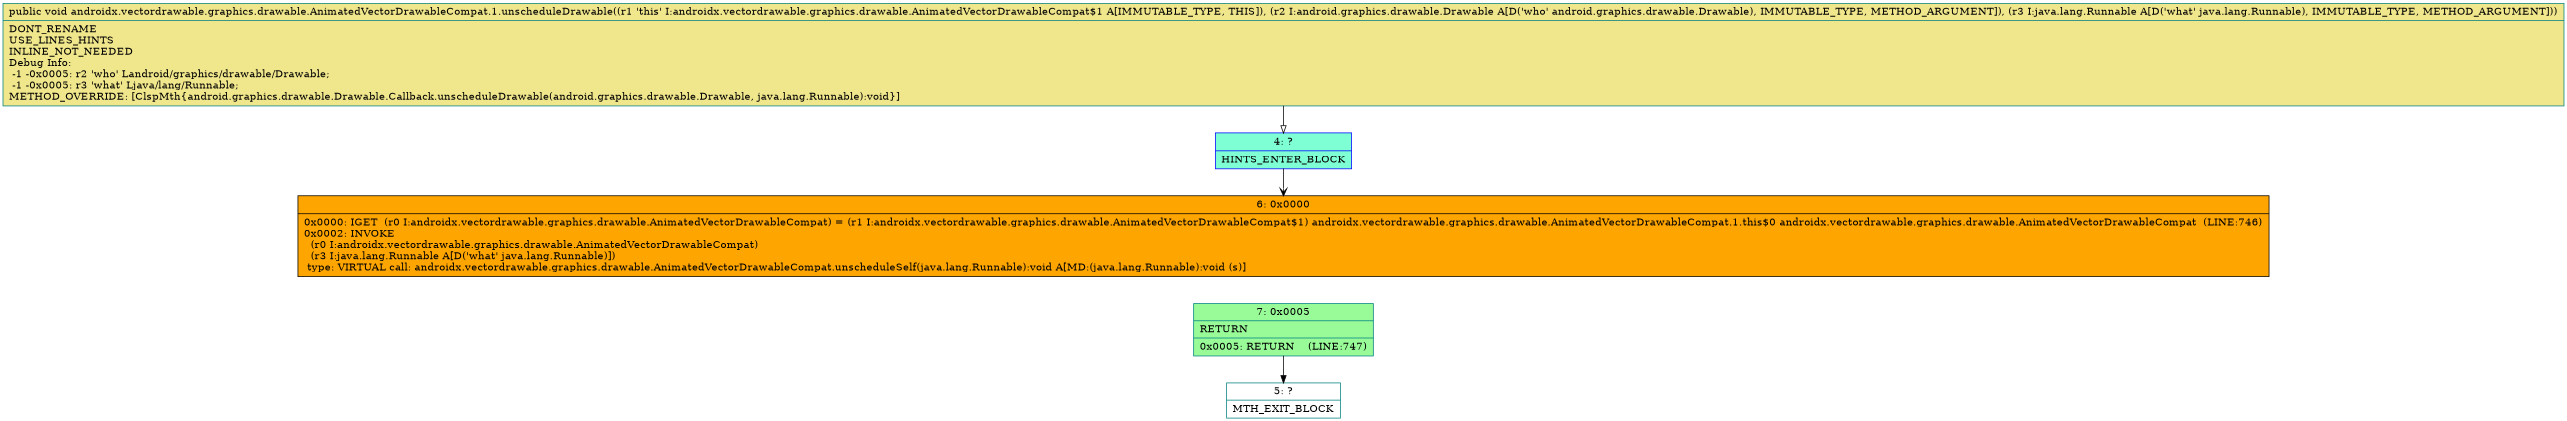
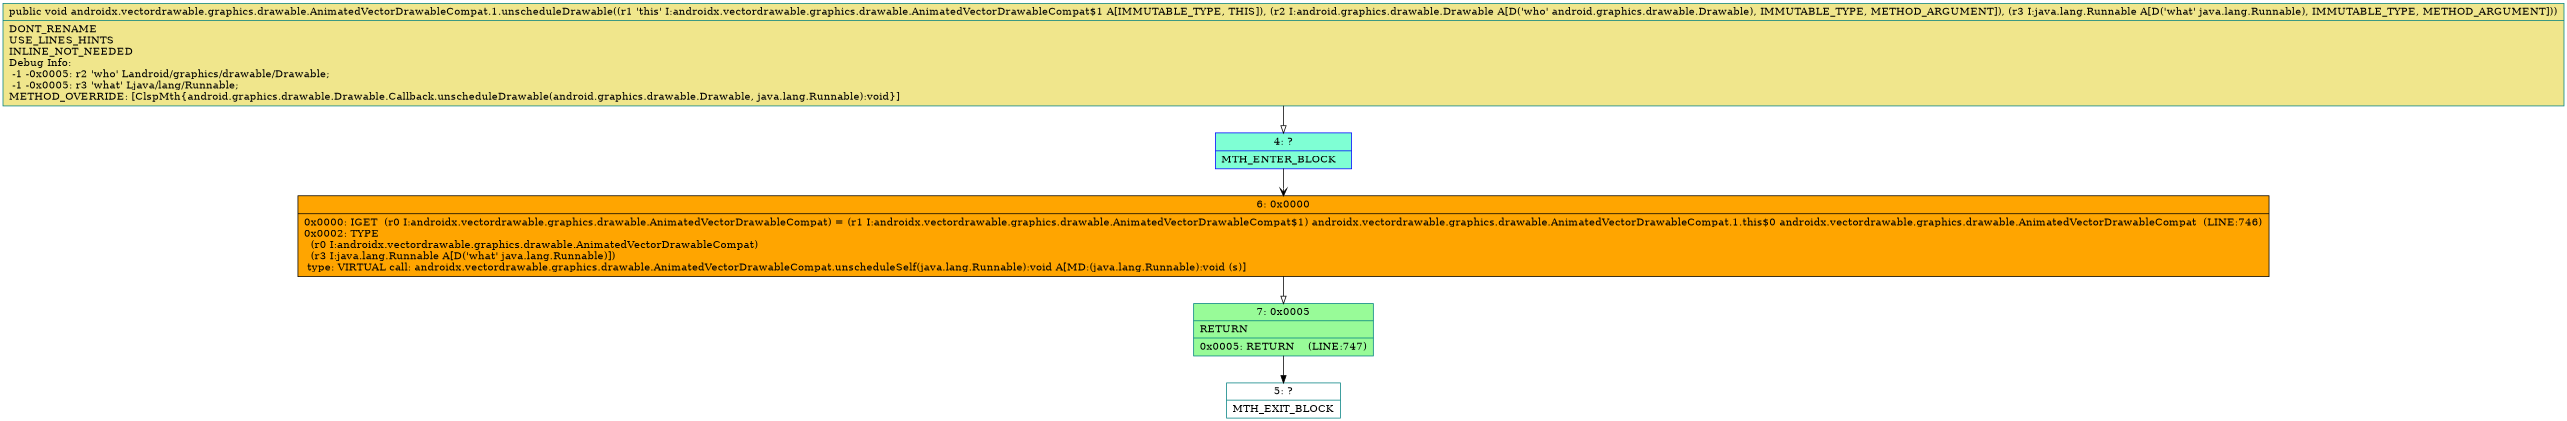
(1283, 159) -> (1279, 159)
(353, 234) -> (345, 234)
none -> (1283, 286)
